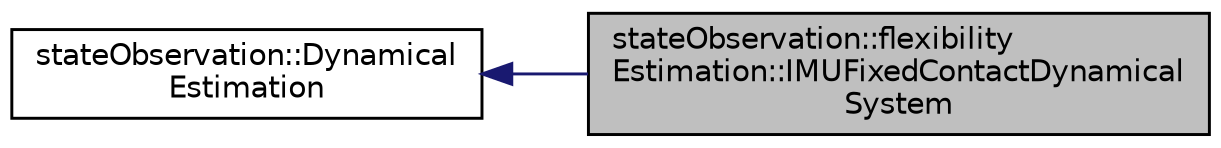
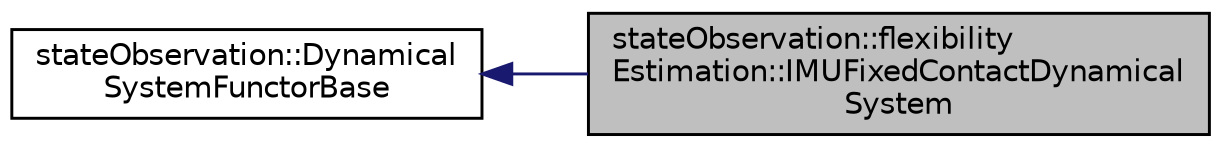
(247, 74) -> (247, 74)
